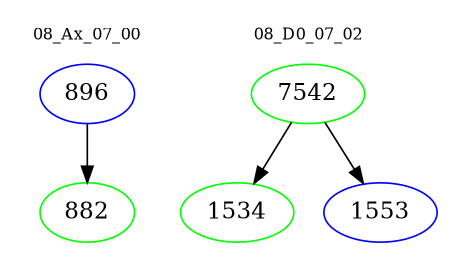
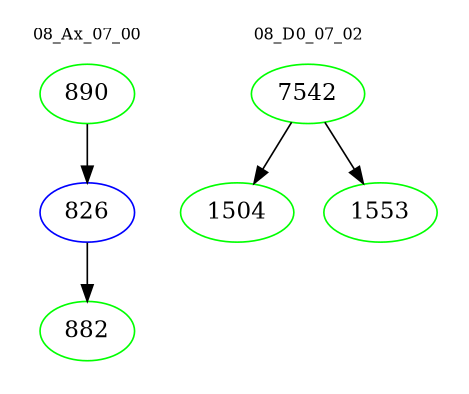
(87, 94) -> (87, 212)
none -> (87, 94)
(237, 212) -> (237, 212)
(381, 212) -> (381, 212)
